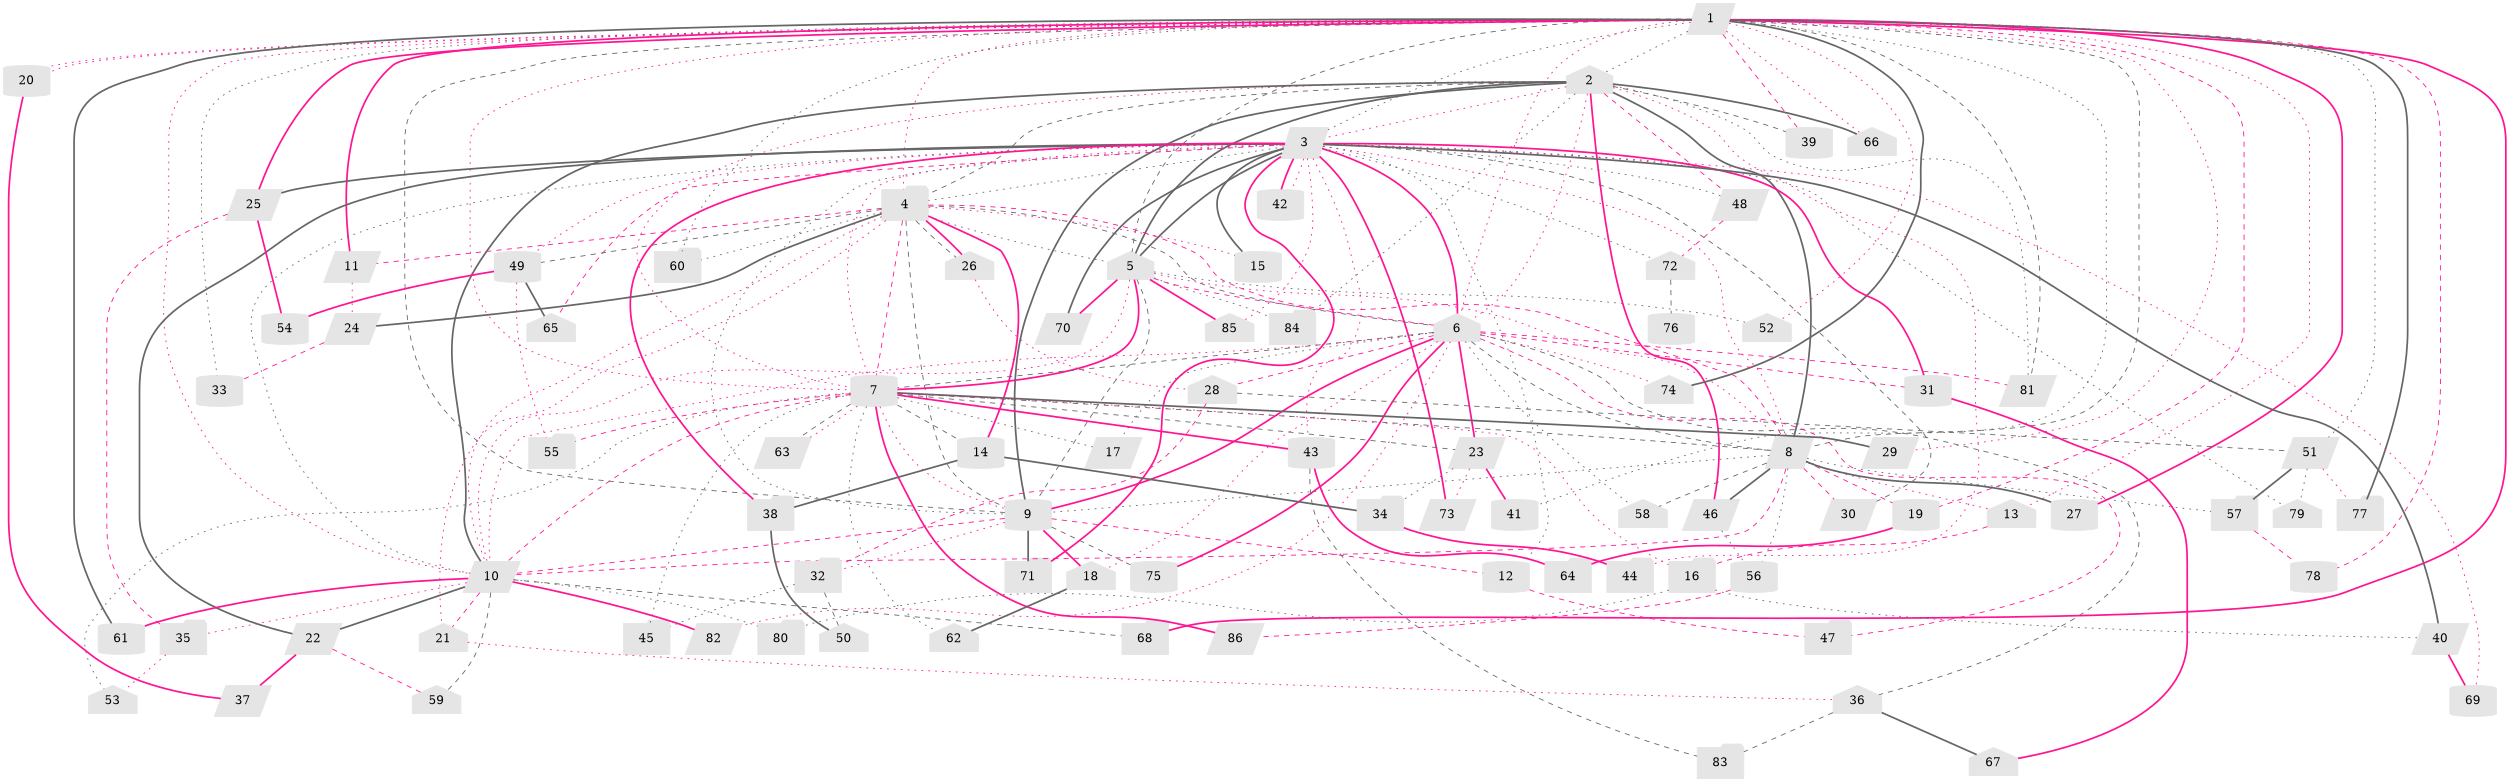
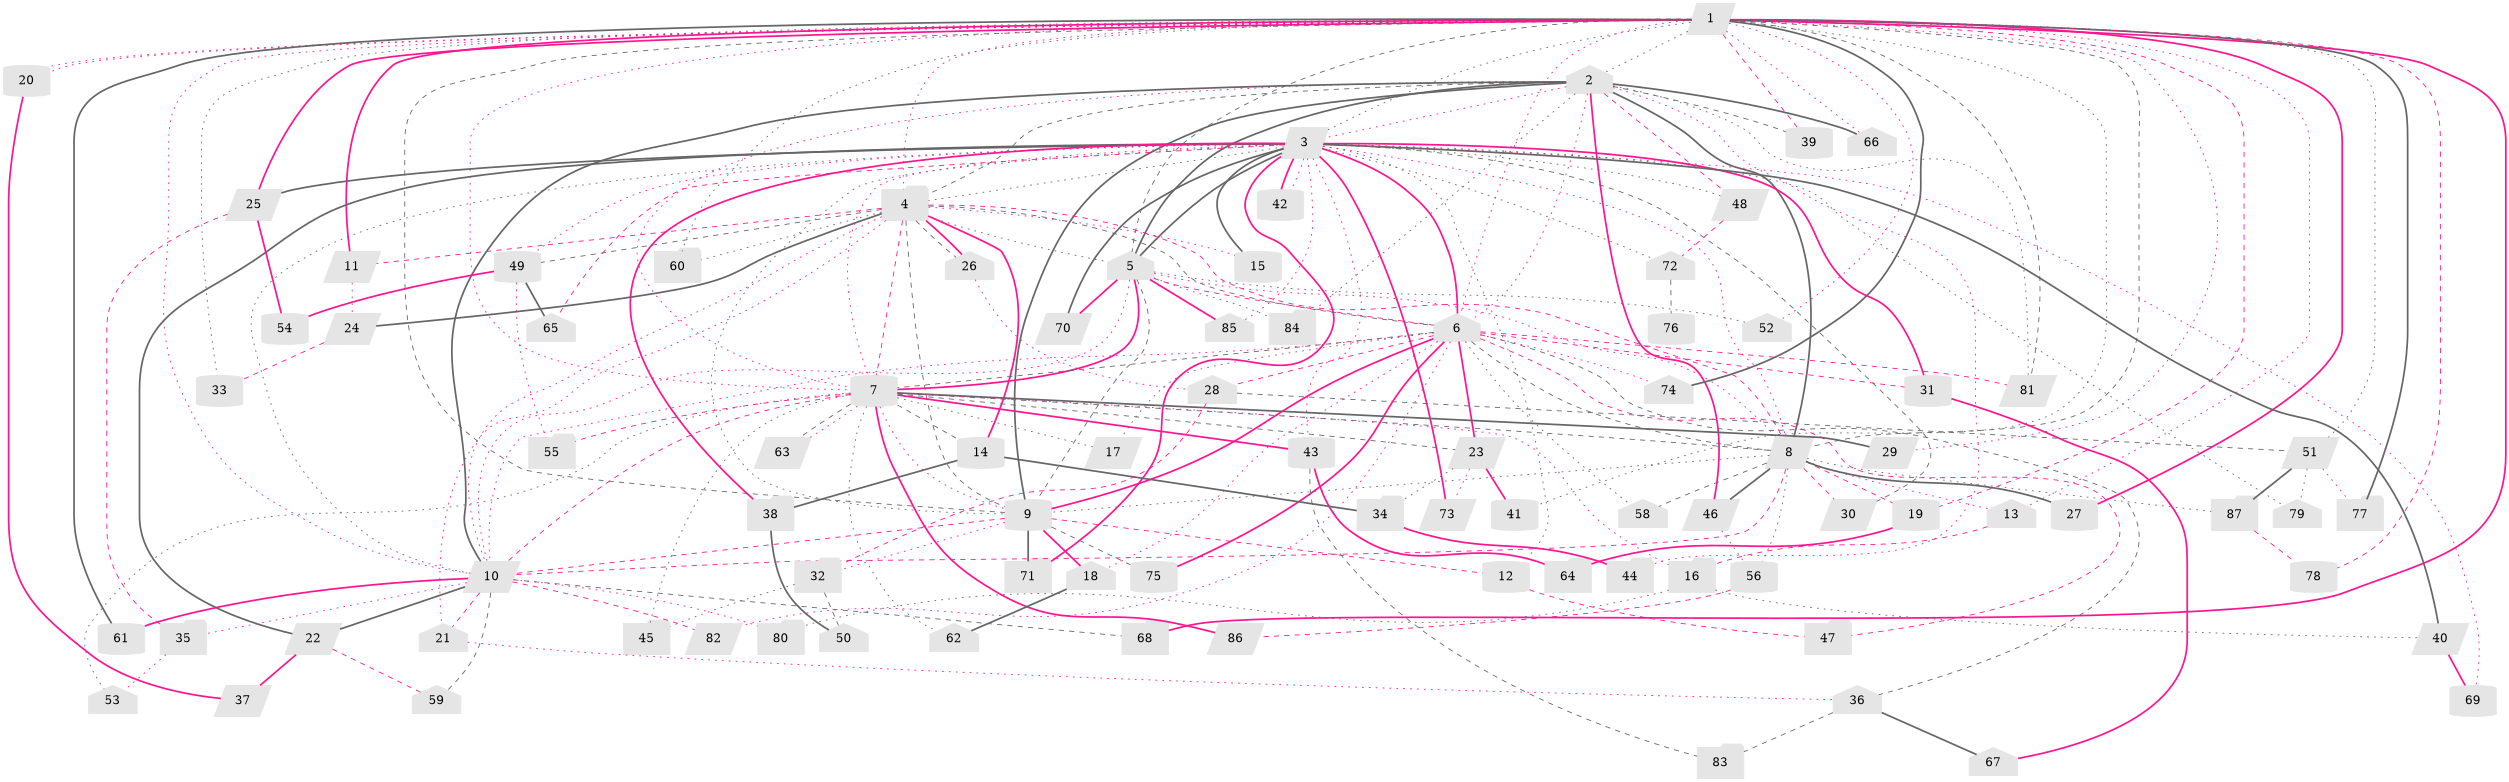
(2235, 515) -> (2235, 515)
(637, 597) -> (637, 597)
(604, 603) -> (604, 603)
